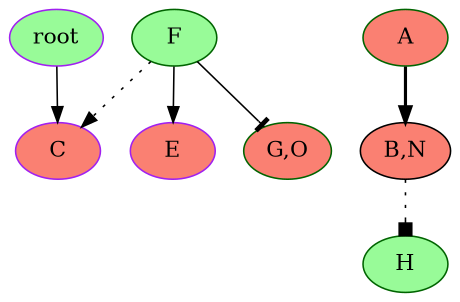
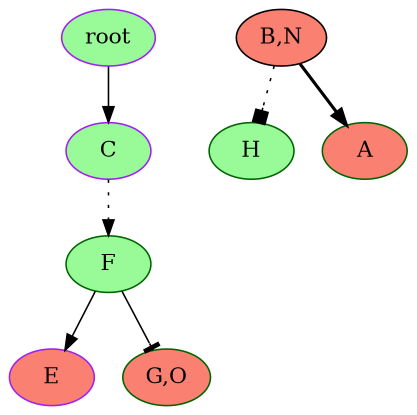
(405, 87) -> (318, 88)
(122, 89) -> (108, 200)
(58, 151) -> (108, 151)
